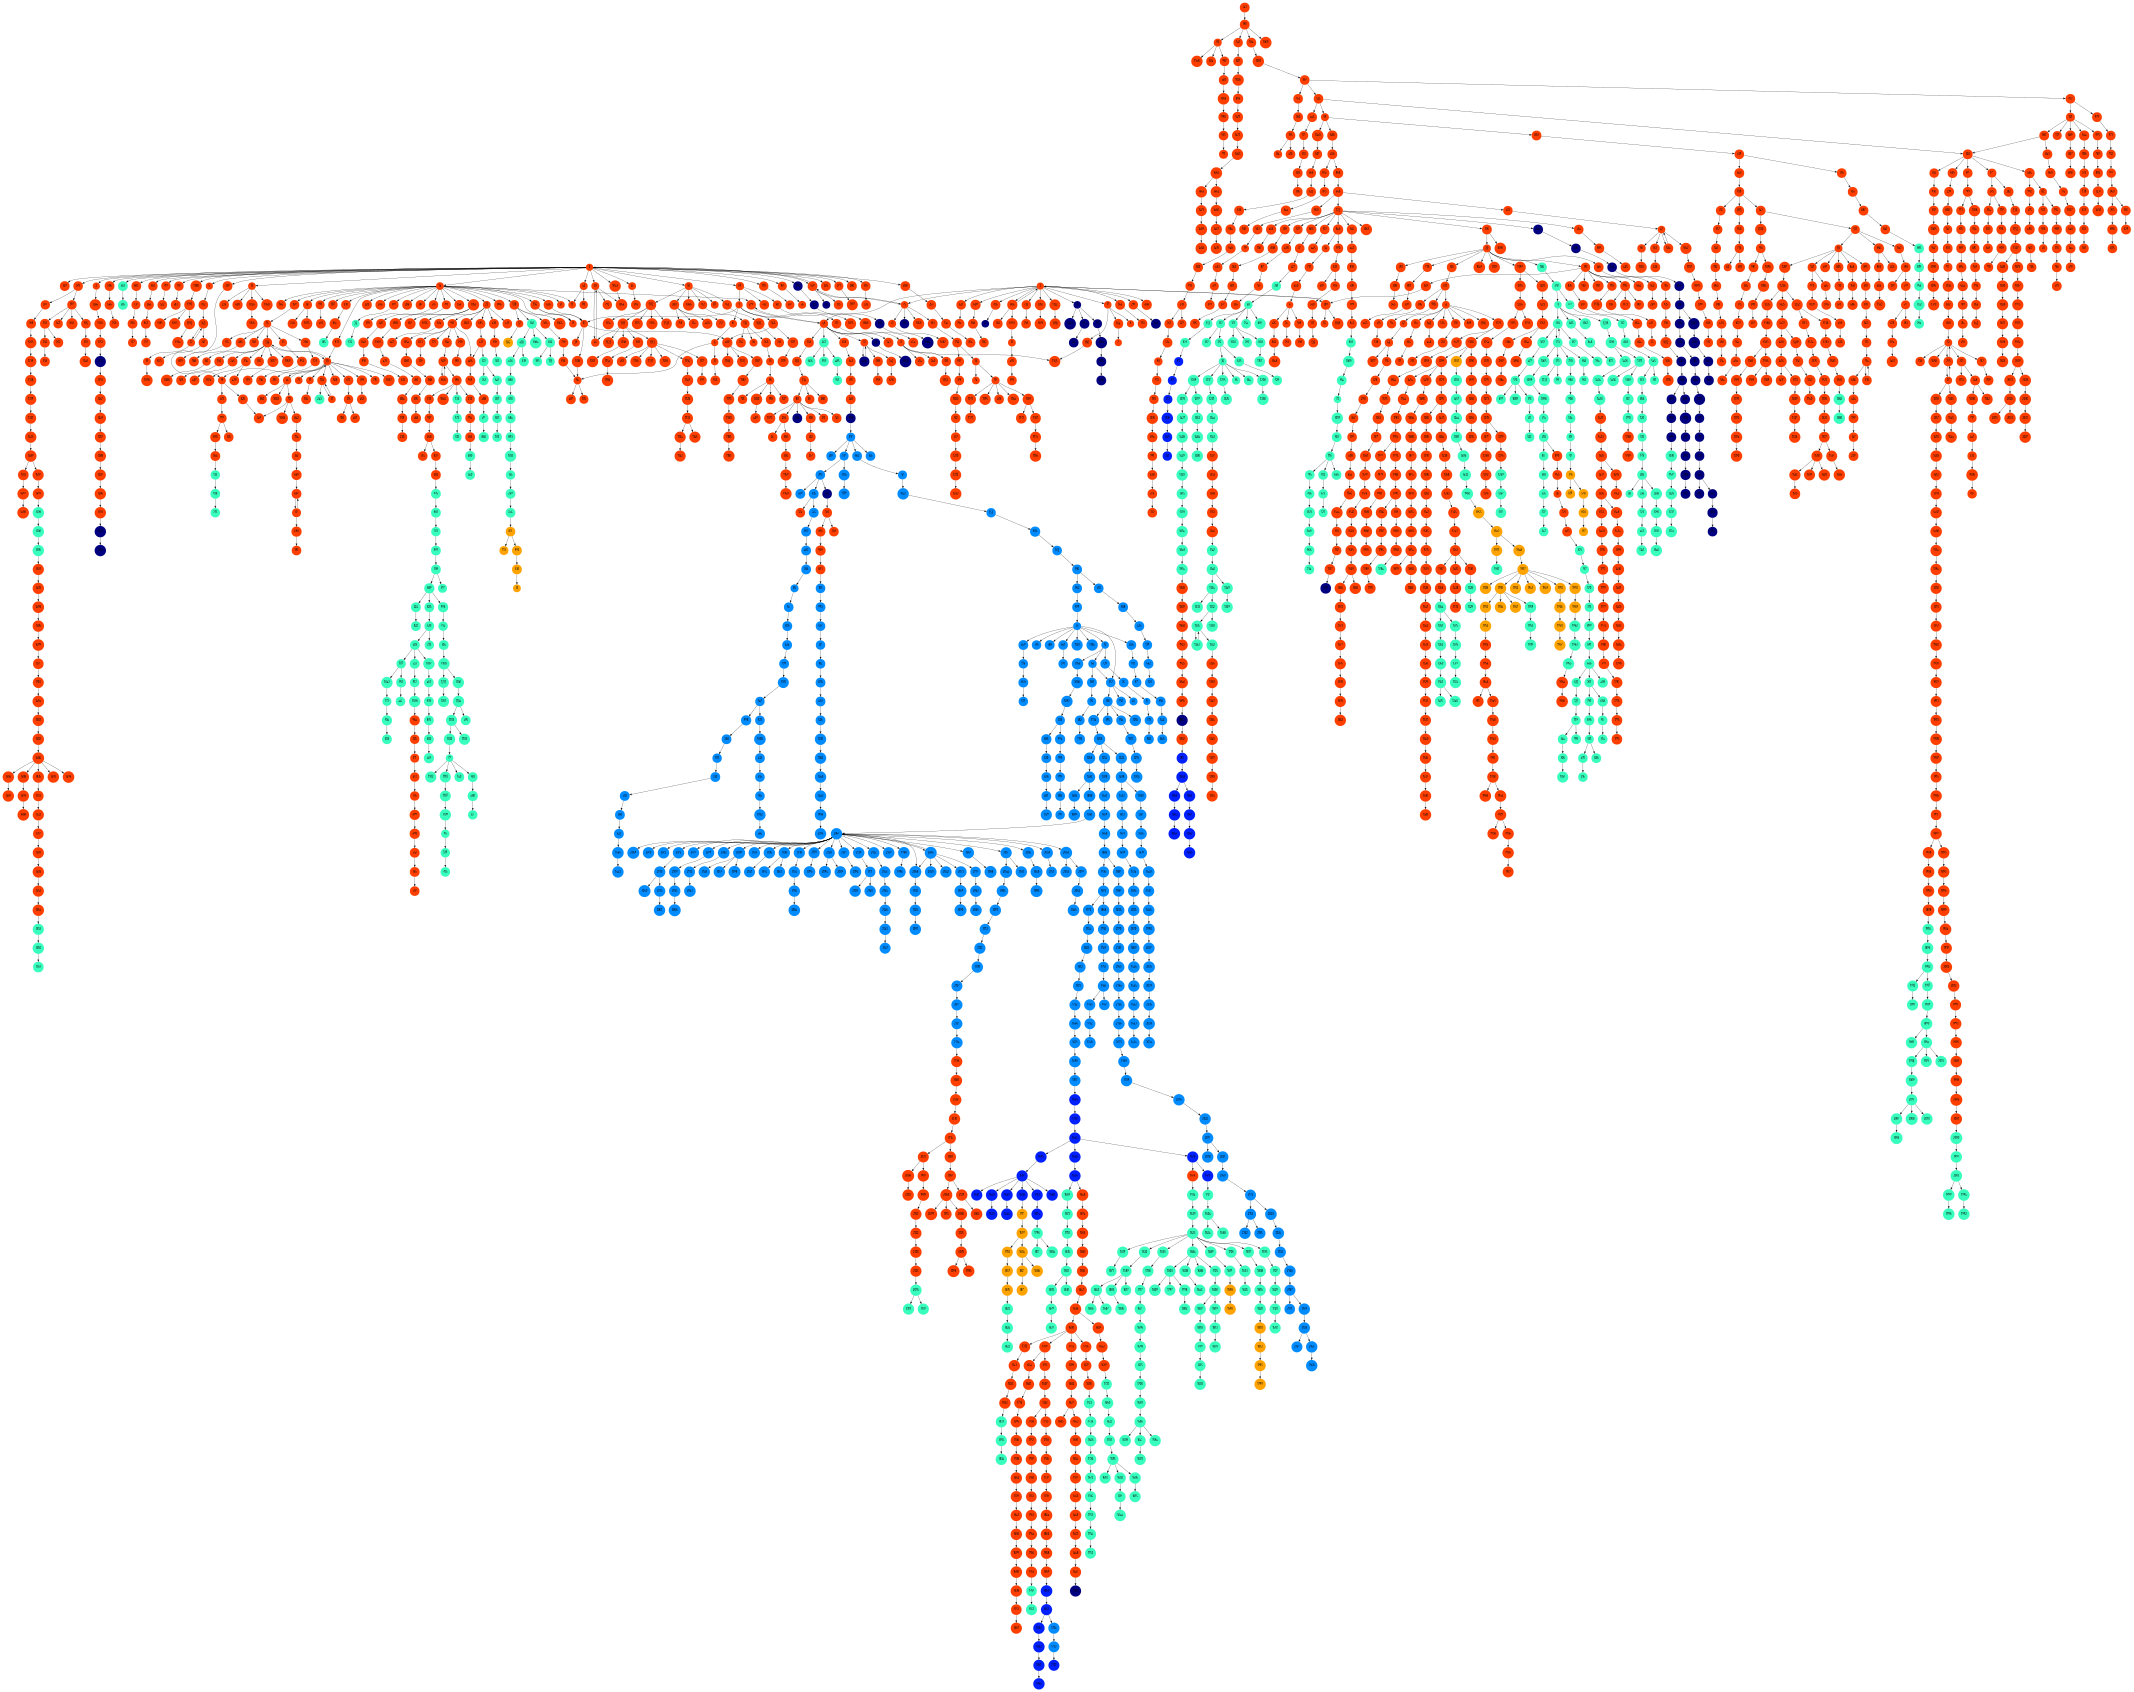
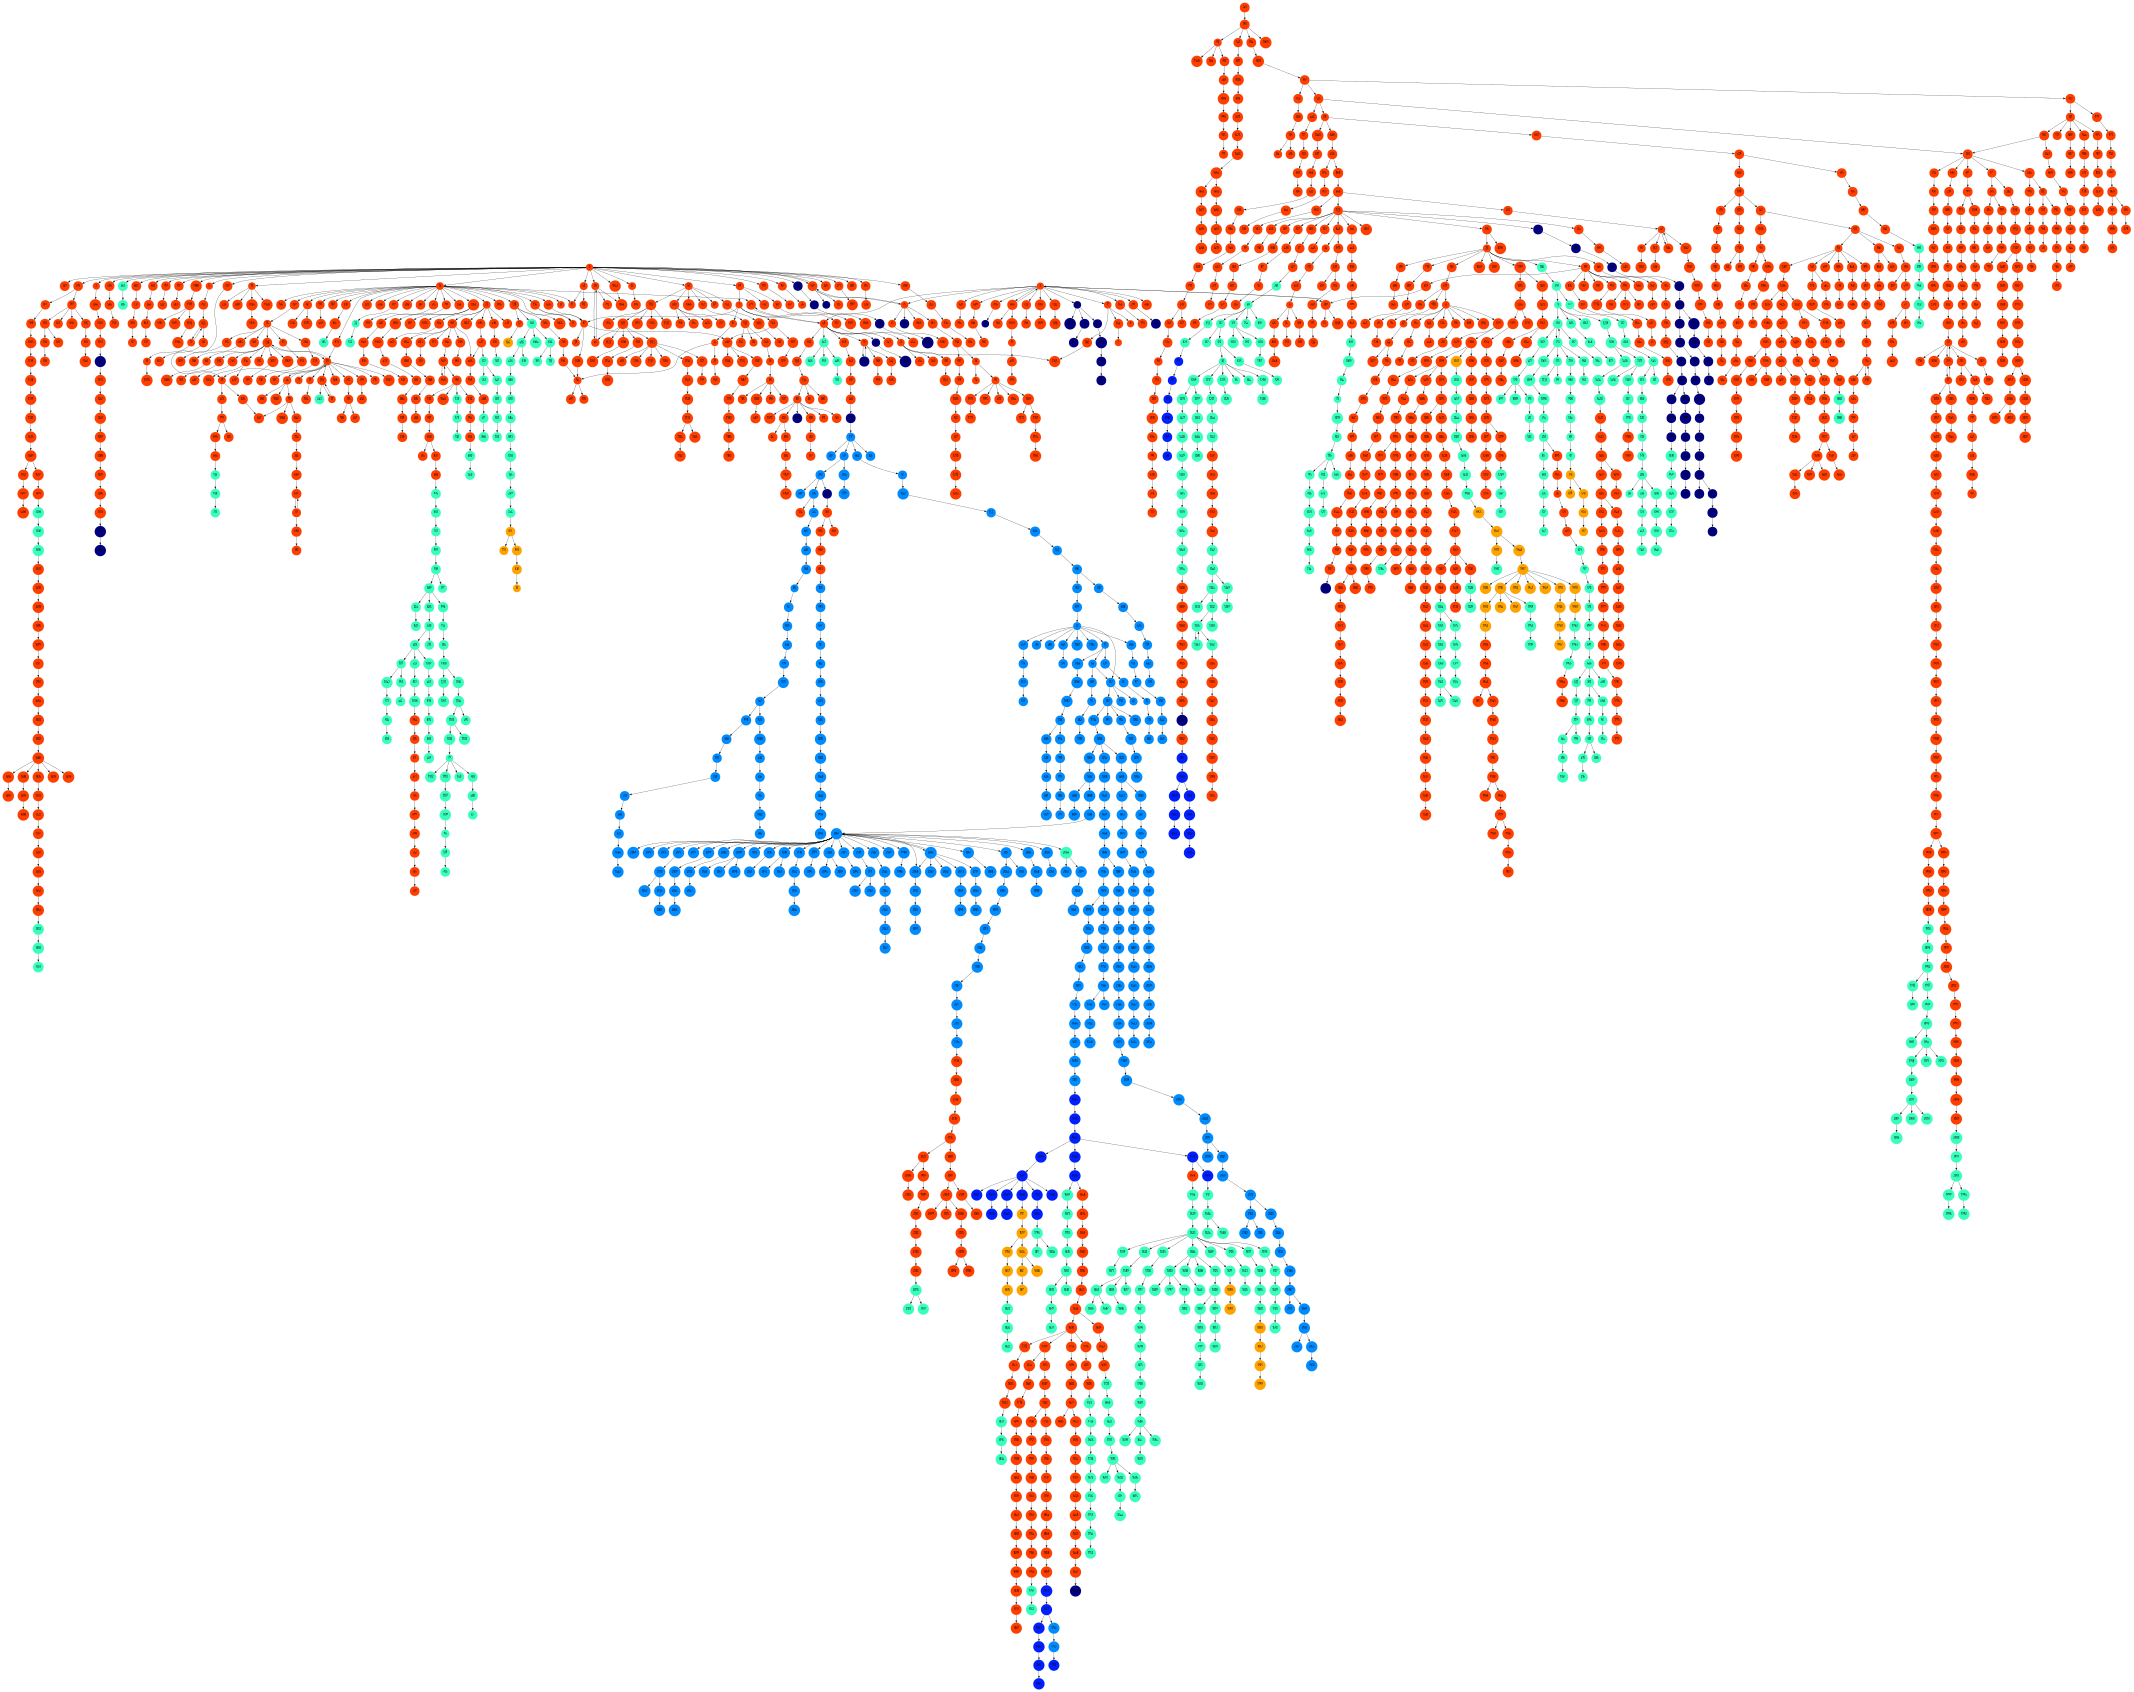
none -> (2030, 238)
(1066, 853) -> (1066, 853)
